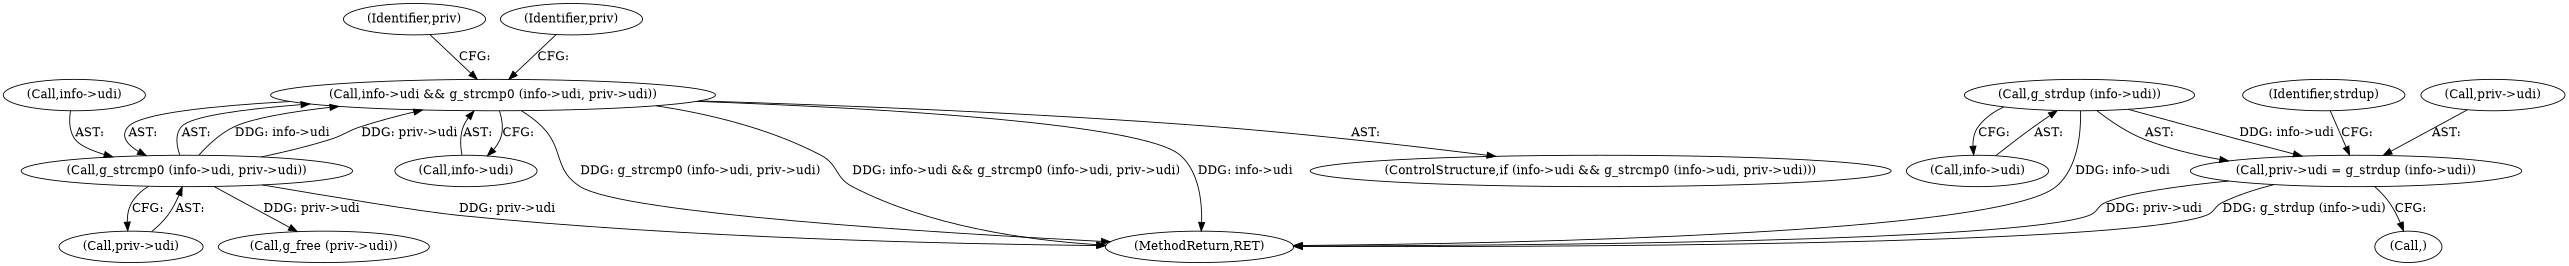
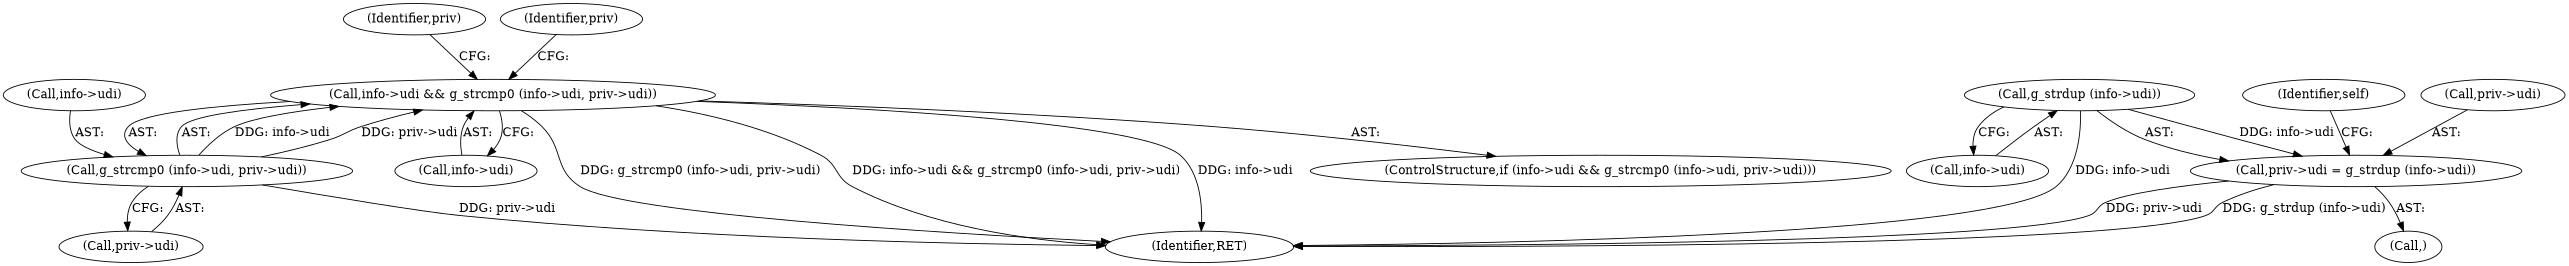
(2324, 95) -> (2324, 95)
(2413, 209) -> (2413, 209)
(324, 247) -> none
(1199, 247) -> (1199, 247)
